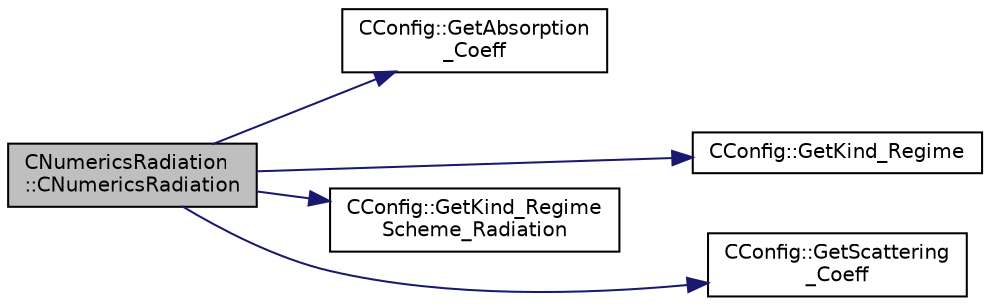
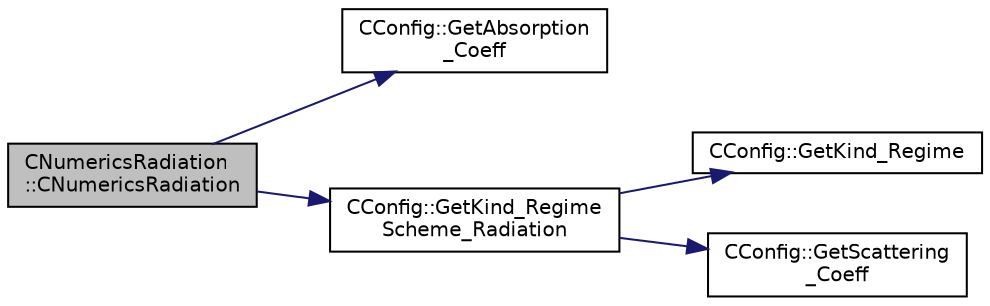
(465, 165) -> (666, 185)
(427, 287) -> (653, 242)
